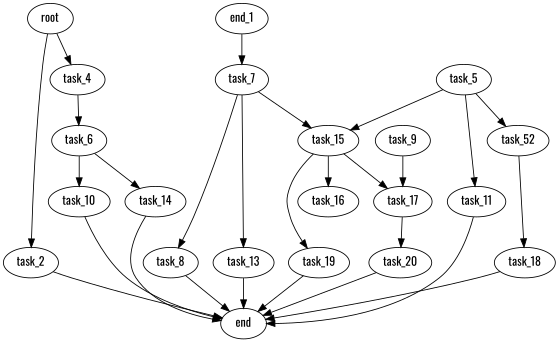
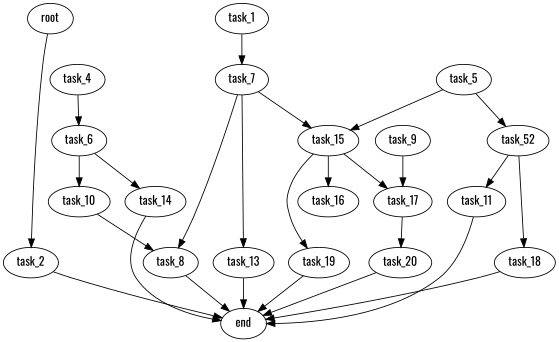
(242, 19) -> (242, 19)
(62, 45) -> none
(470, 136) -> (500, 168)
(132, 282) -> (122, 230)
